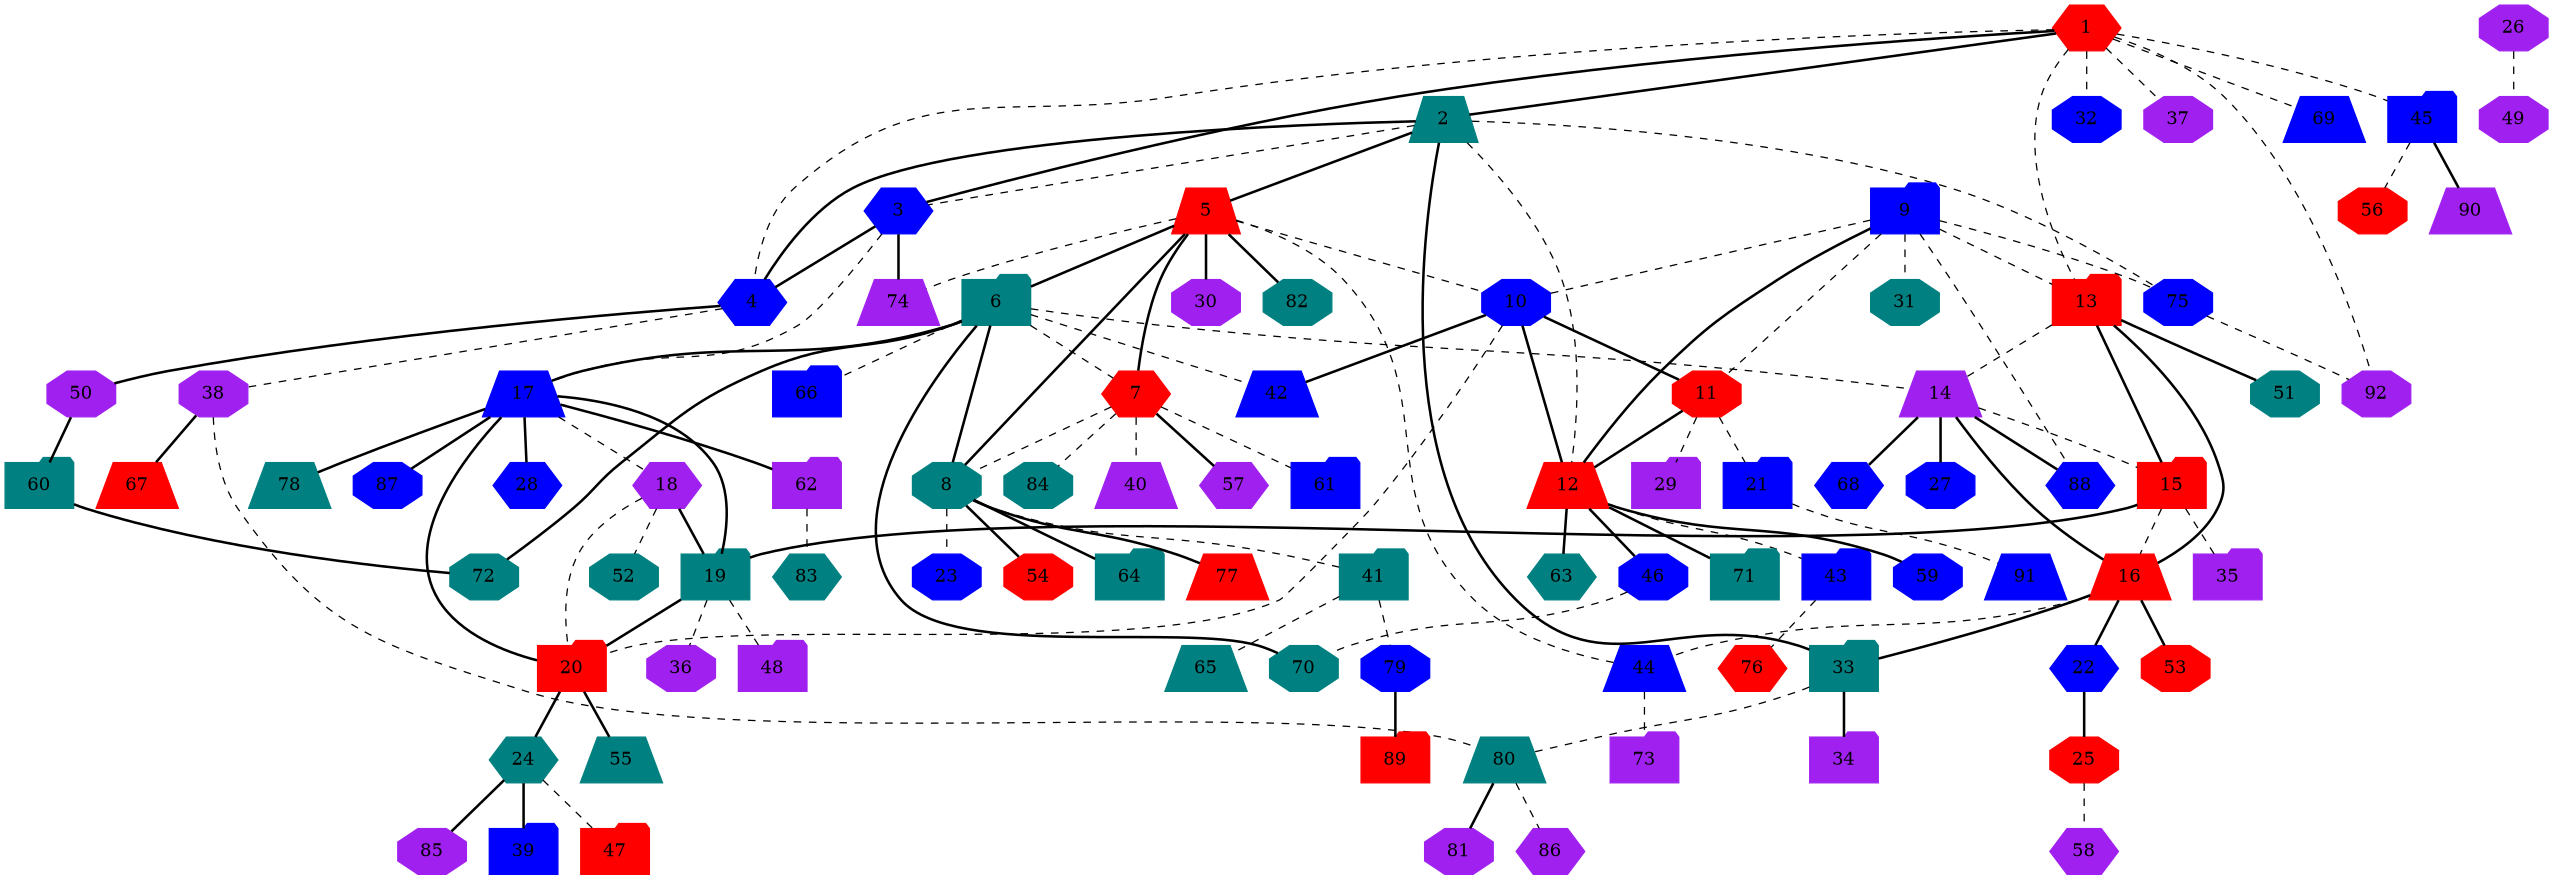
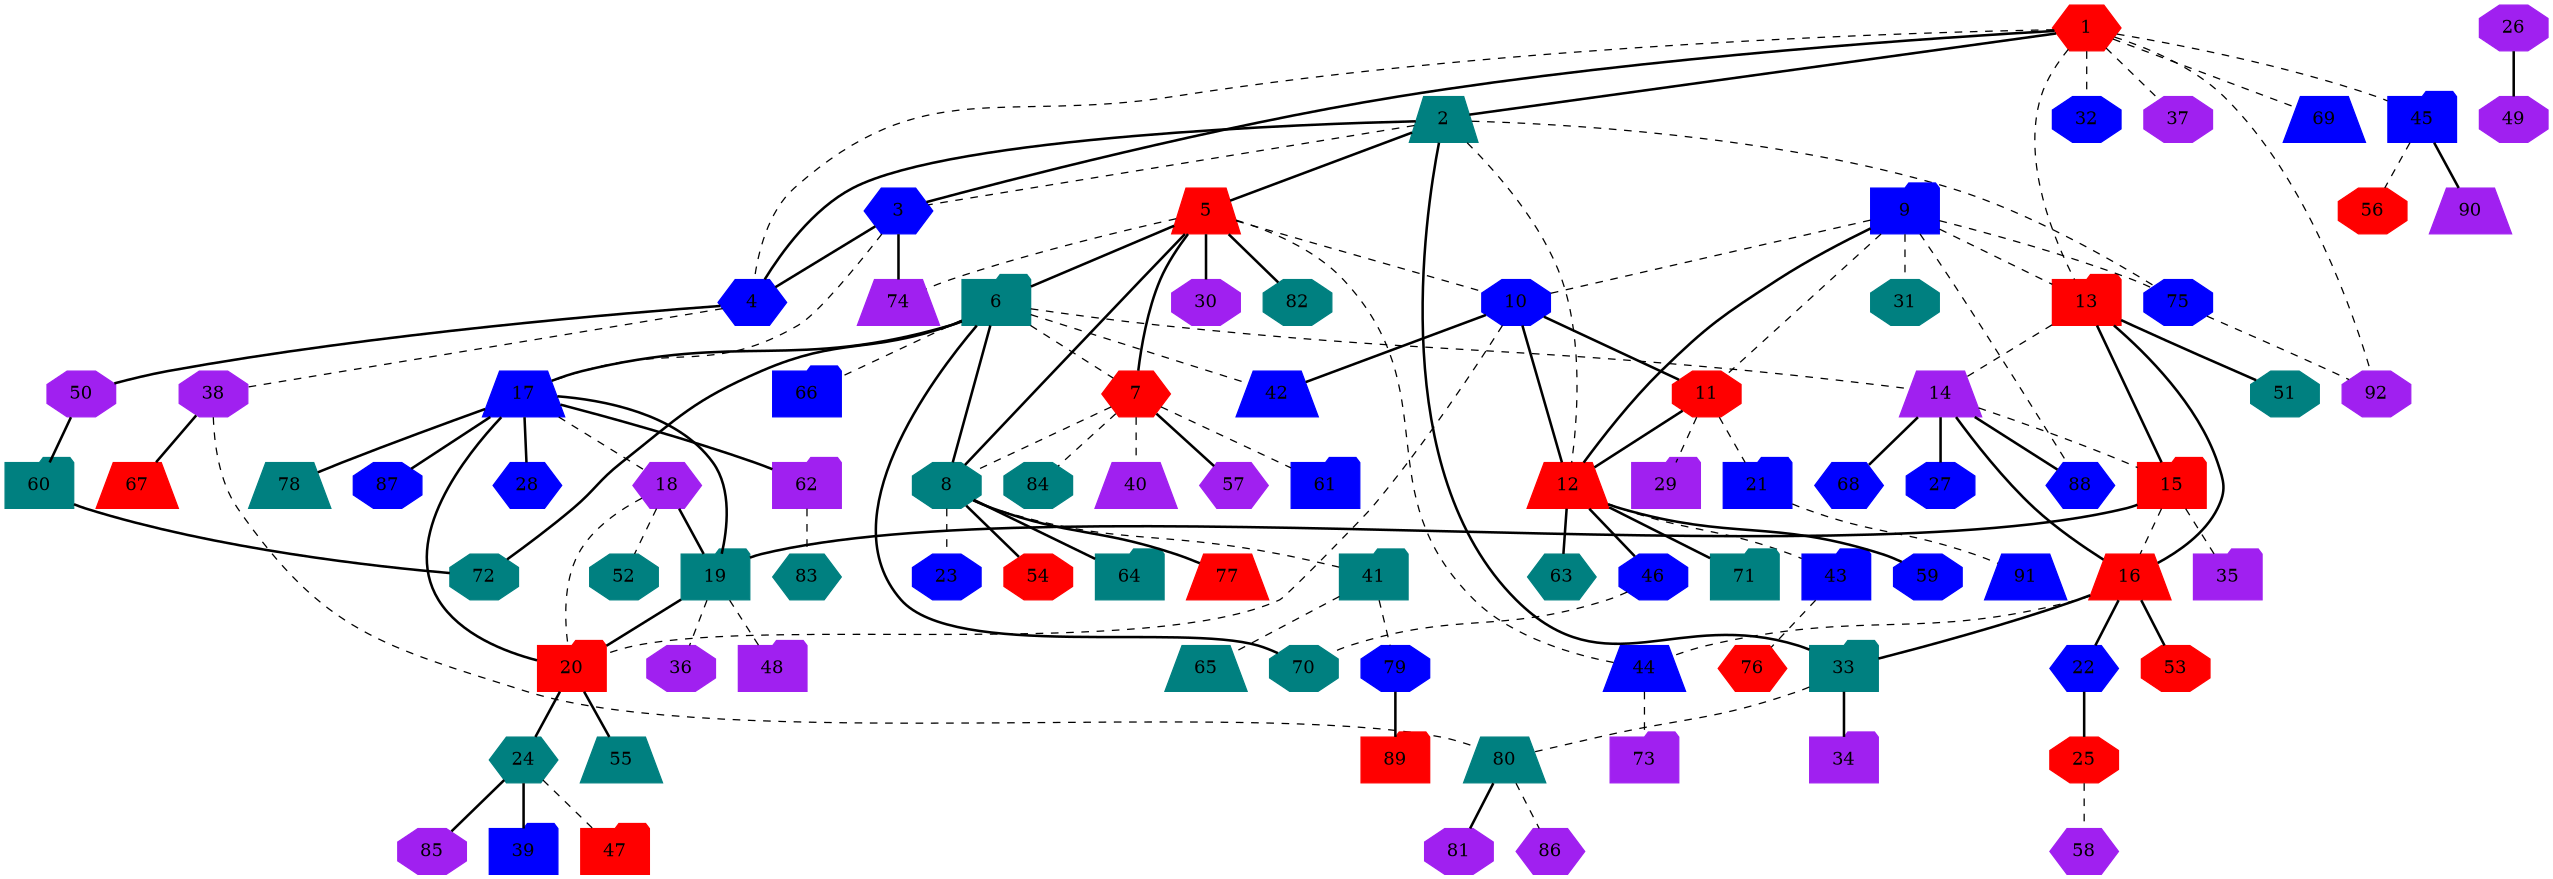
(2514, 74) -> (2514, 74)
